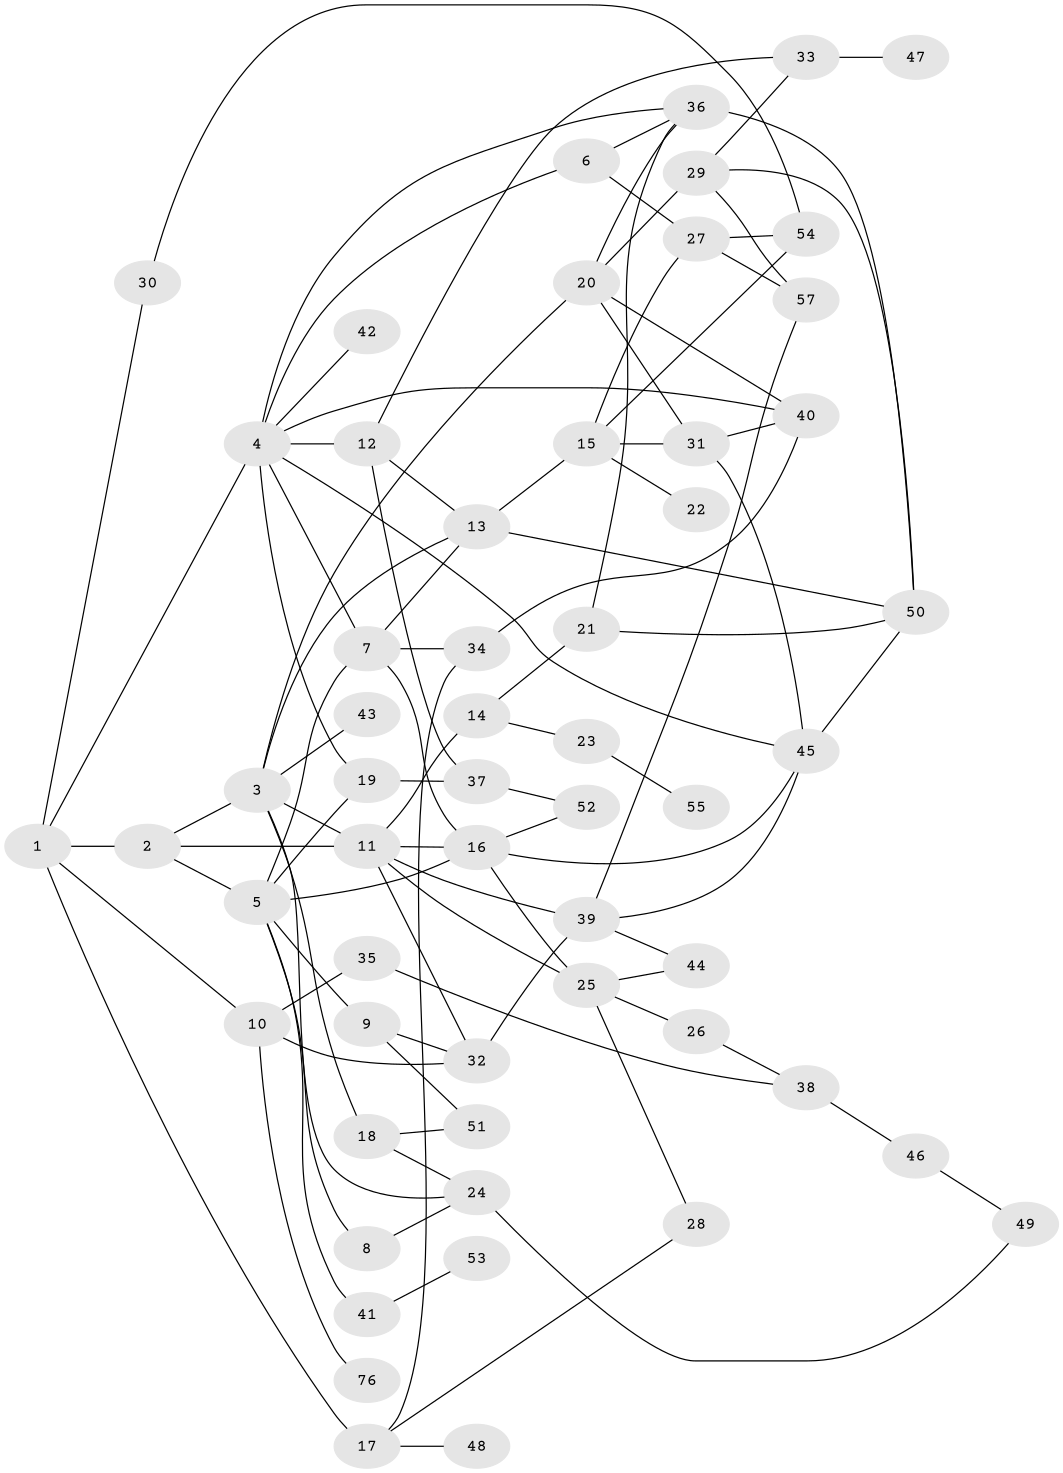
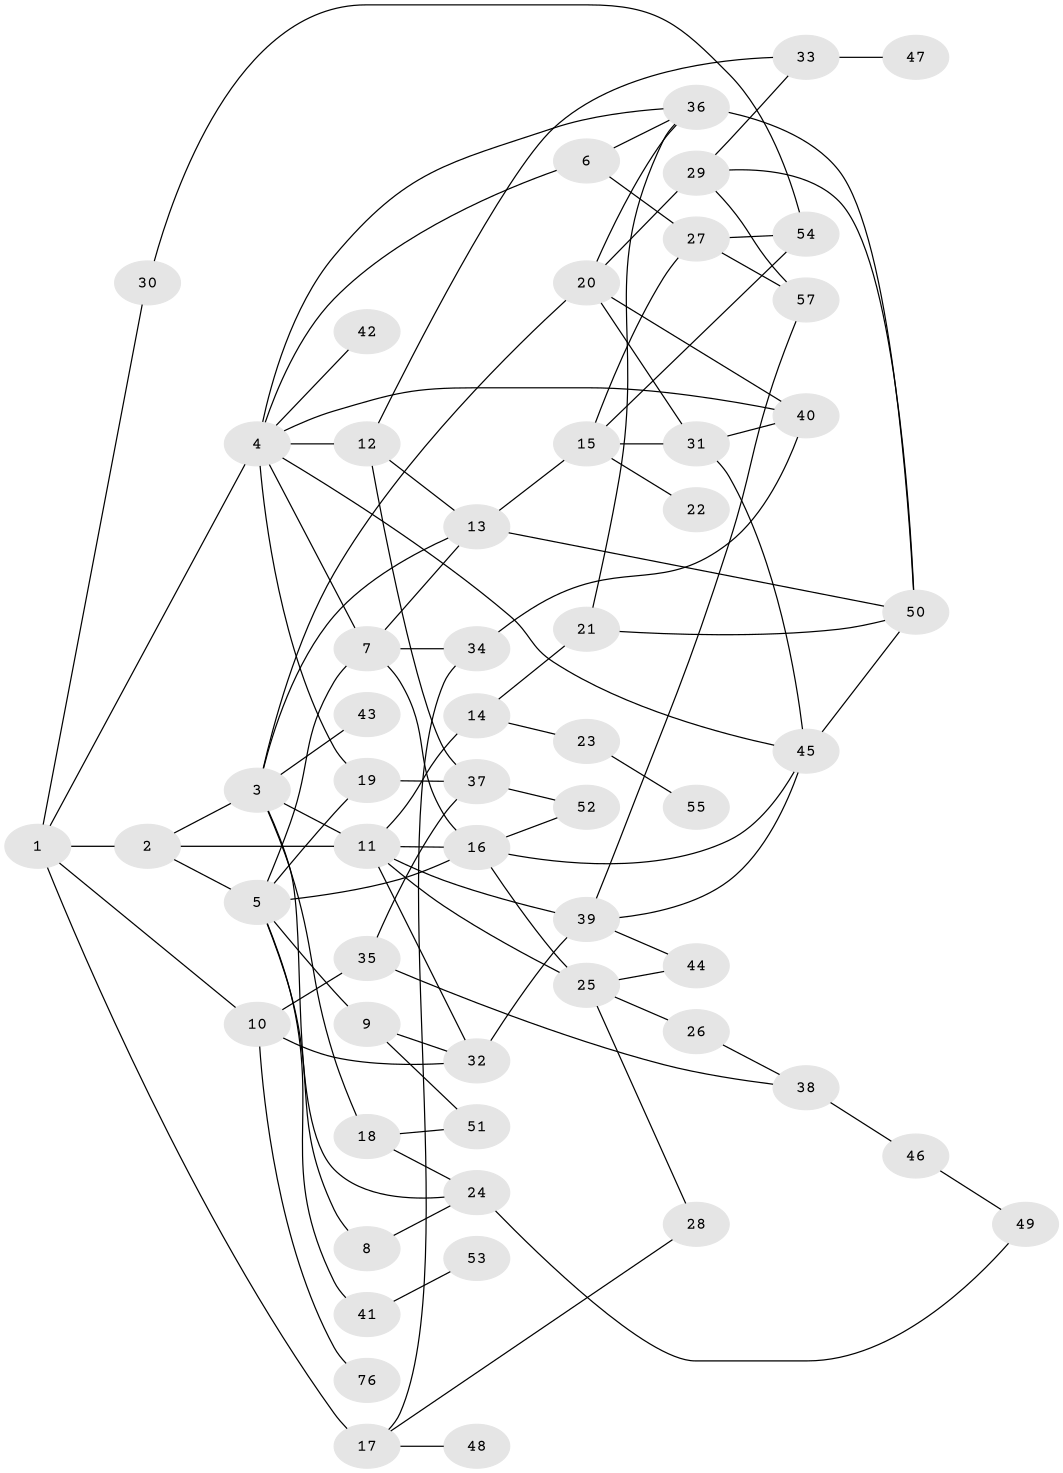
none -> (401, 887)
